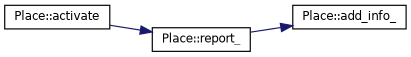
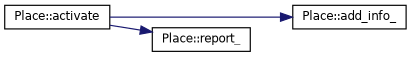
(266, 30) -> (195, 17)
